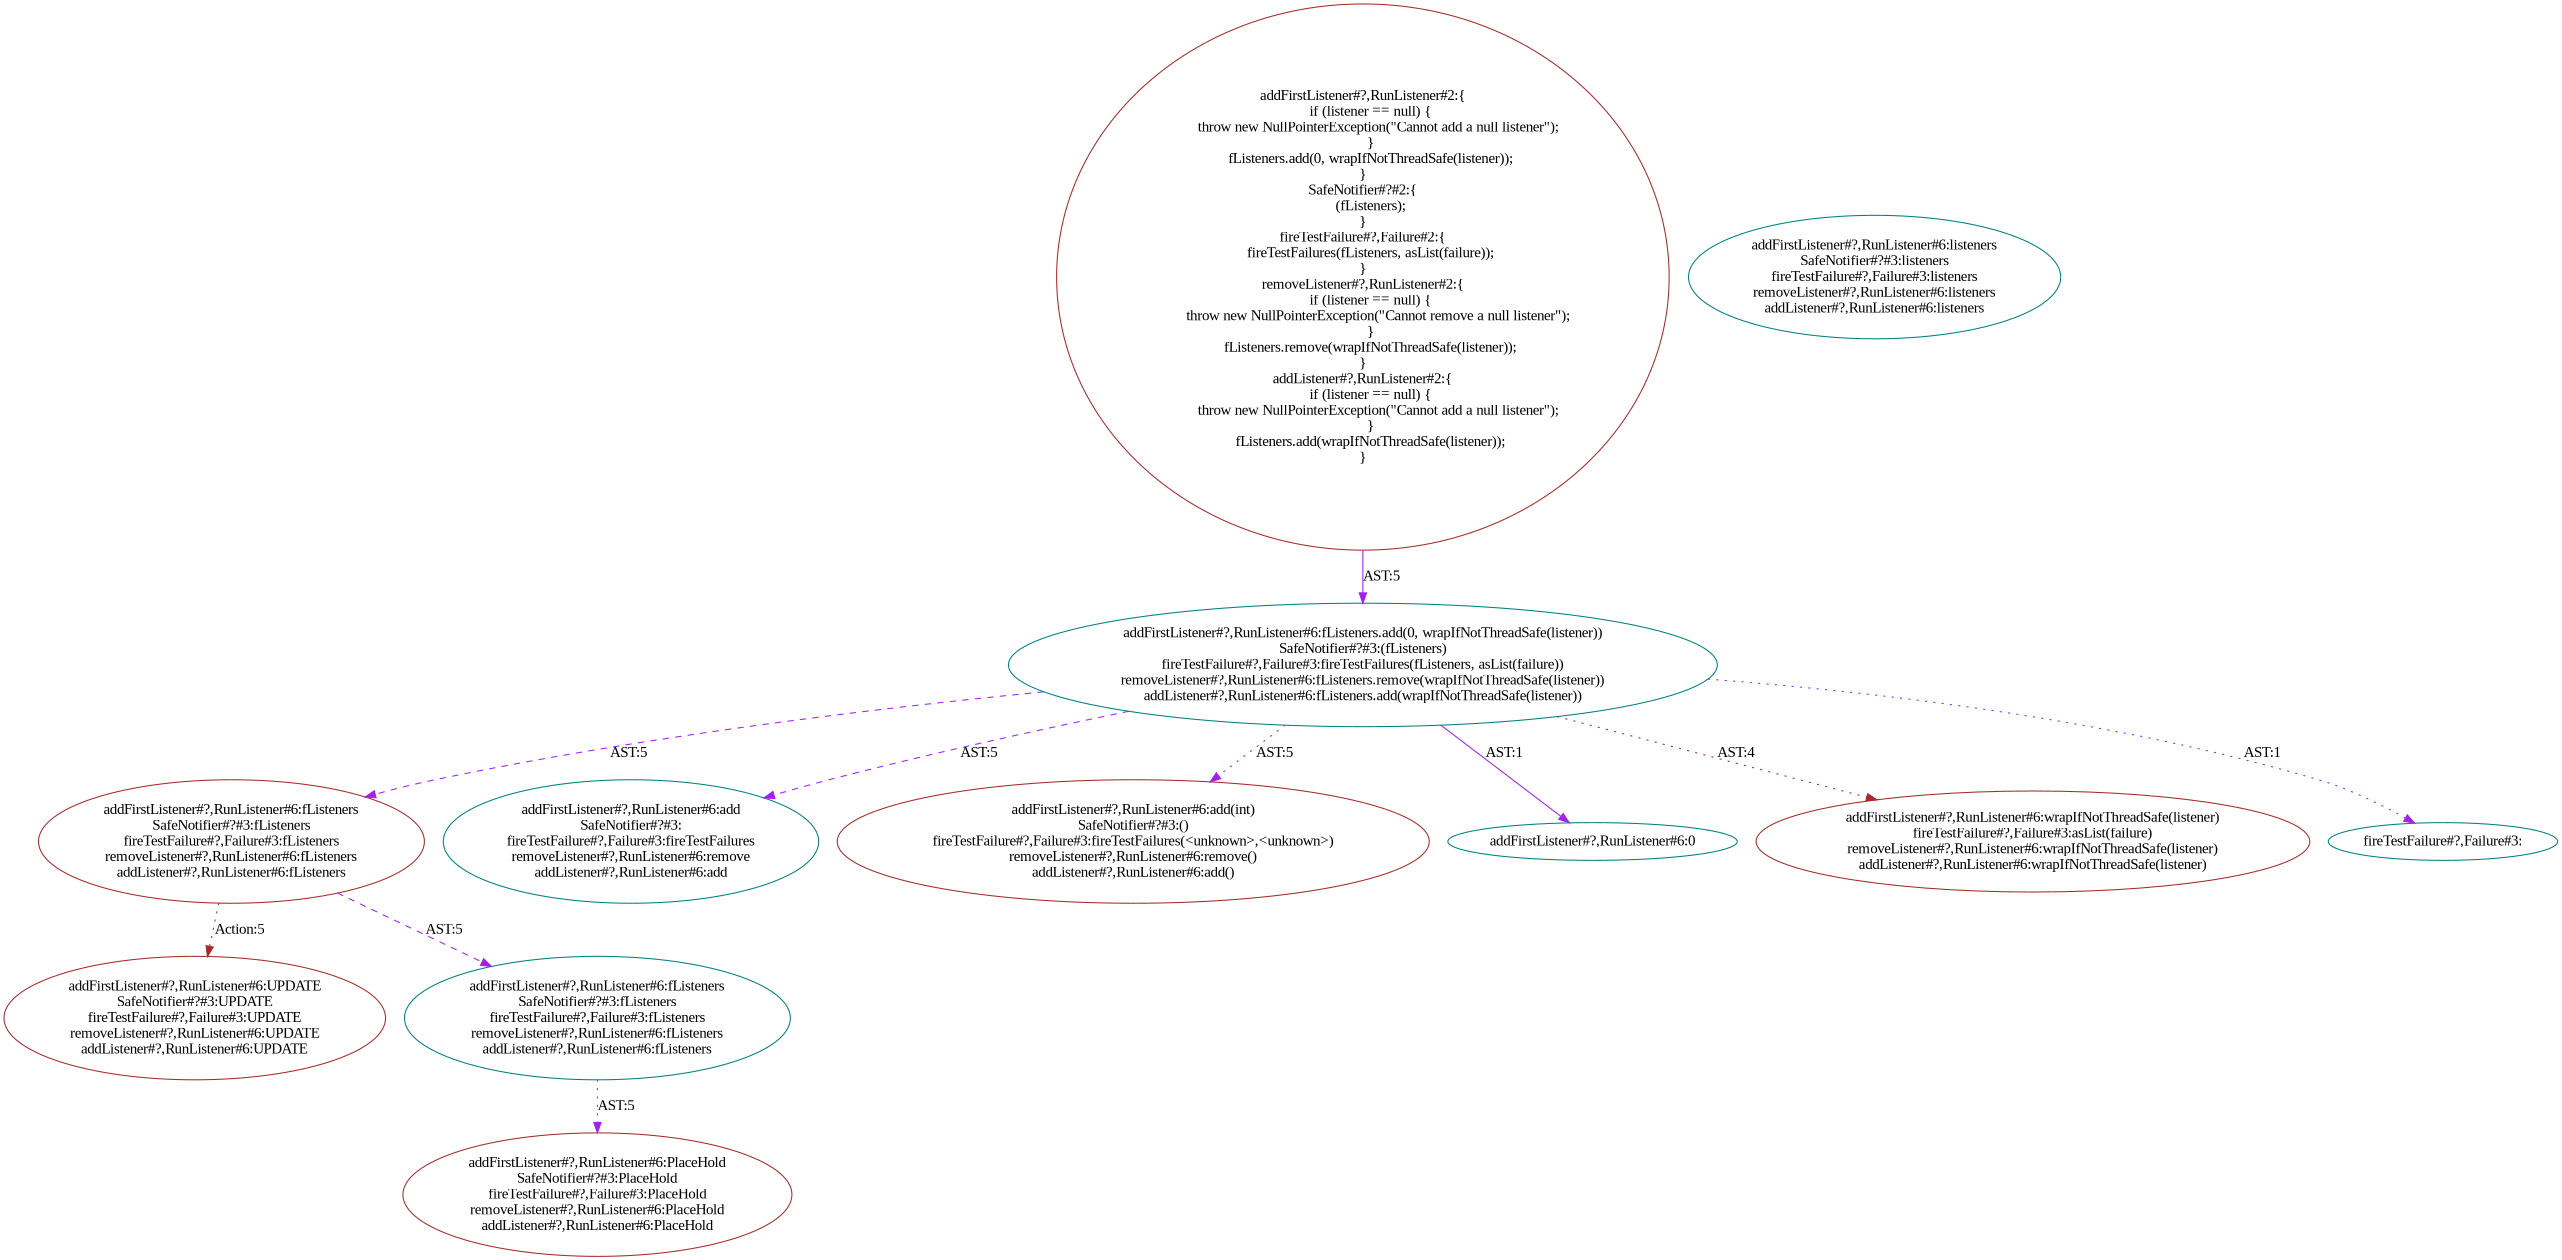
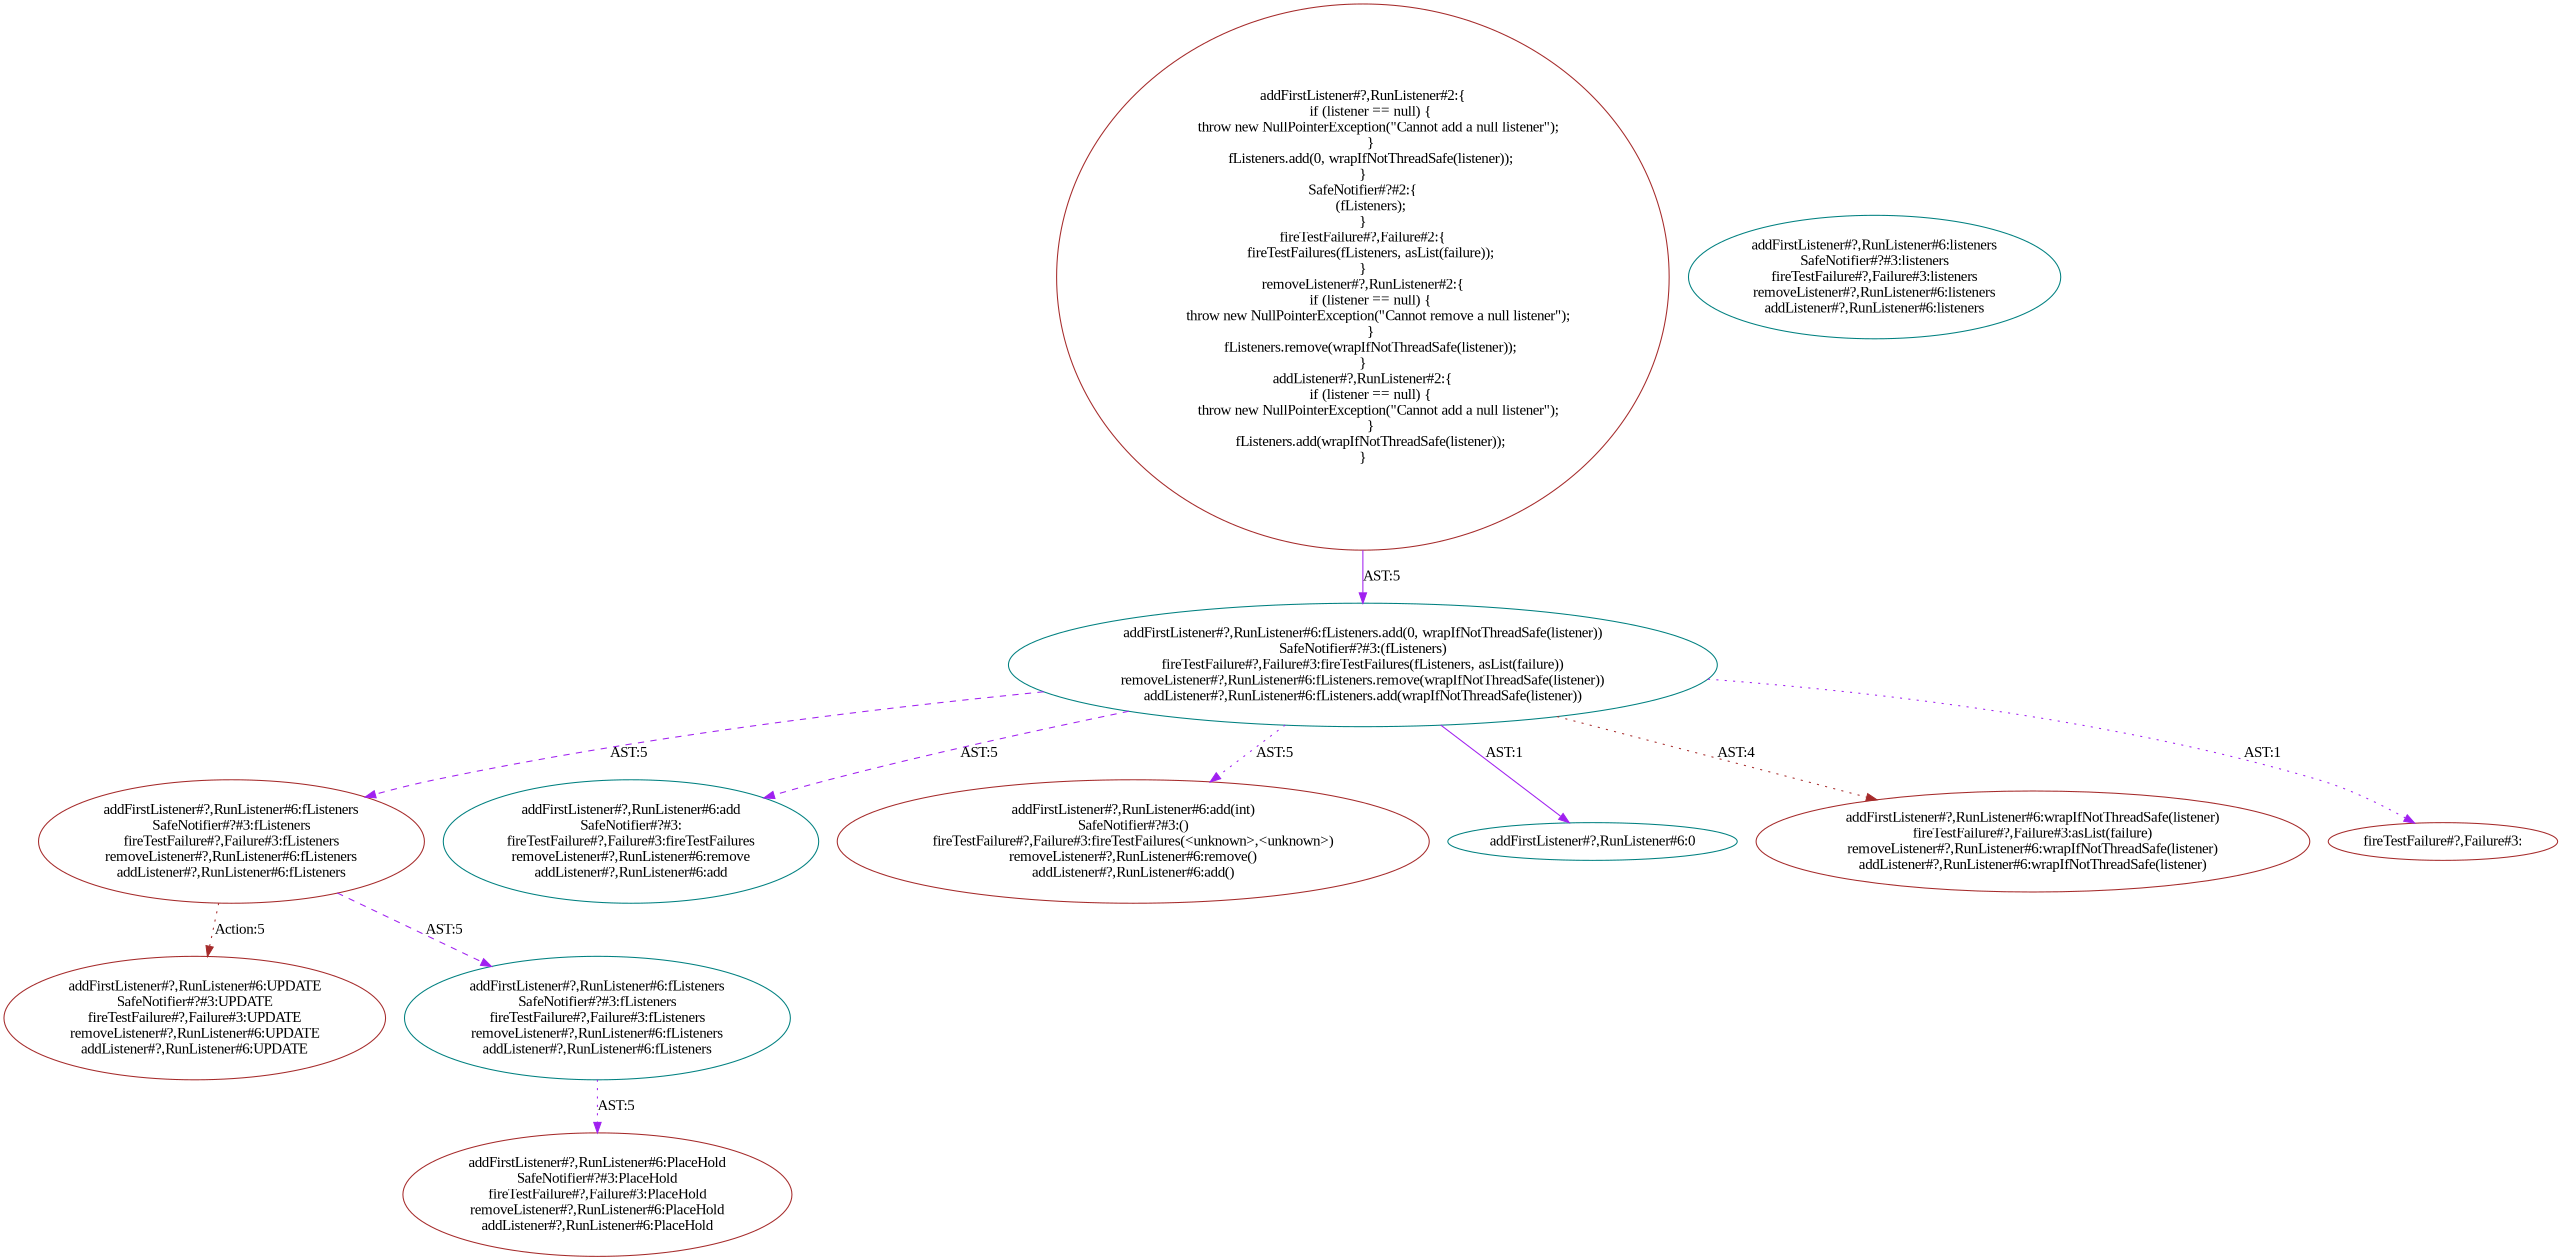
(2443, 841) -> (2443, 841)
